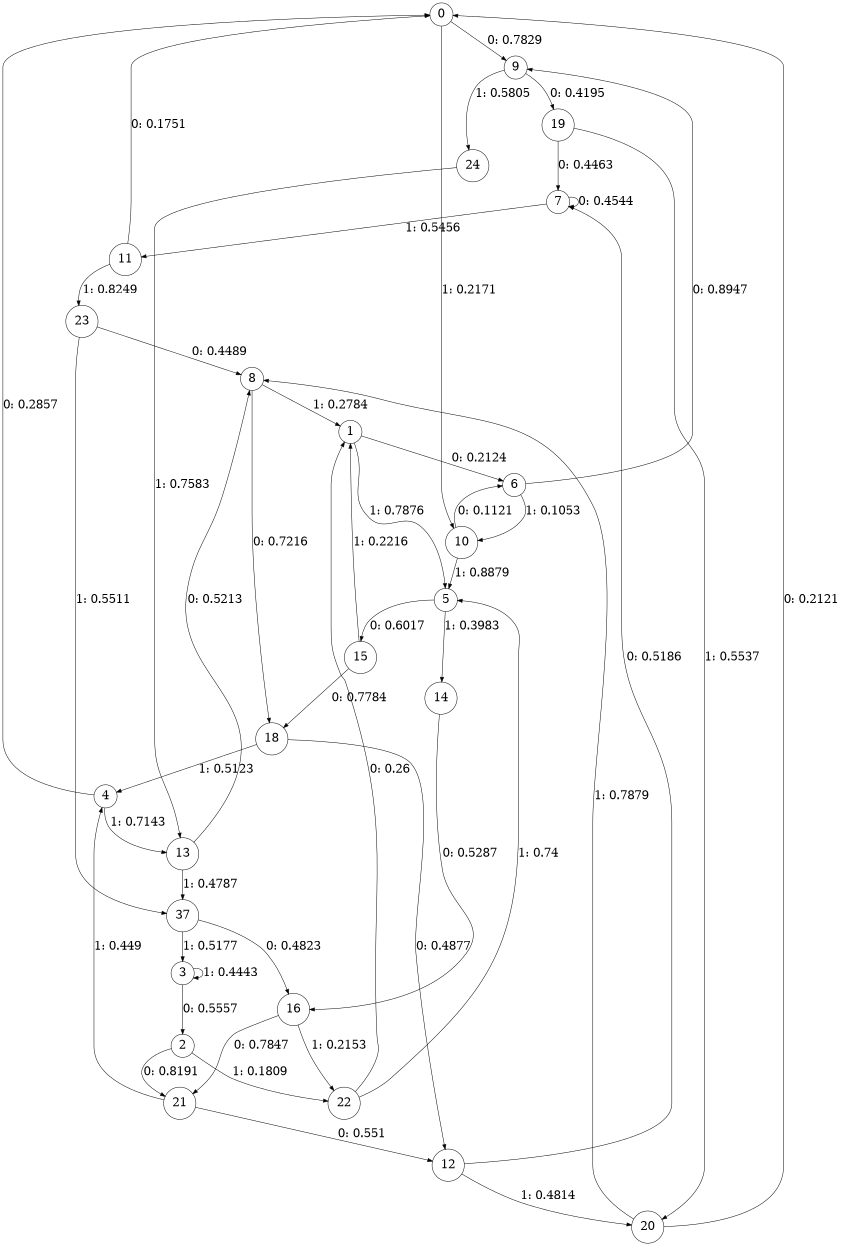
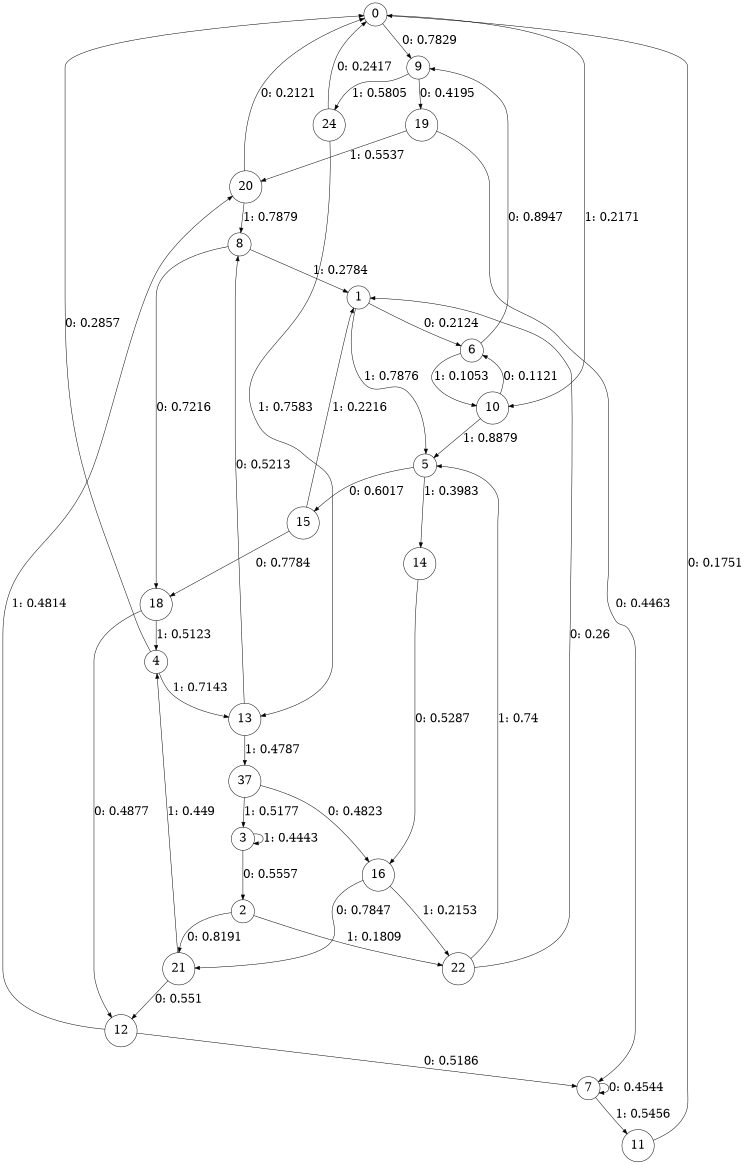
none -> (334, 62)
(82, 321) -> none
